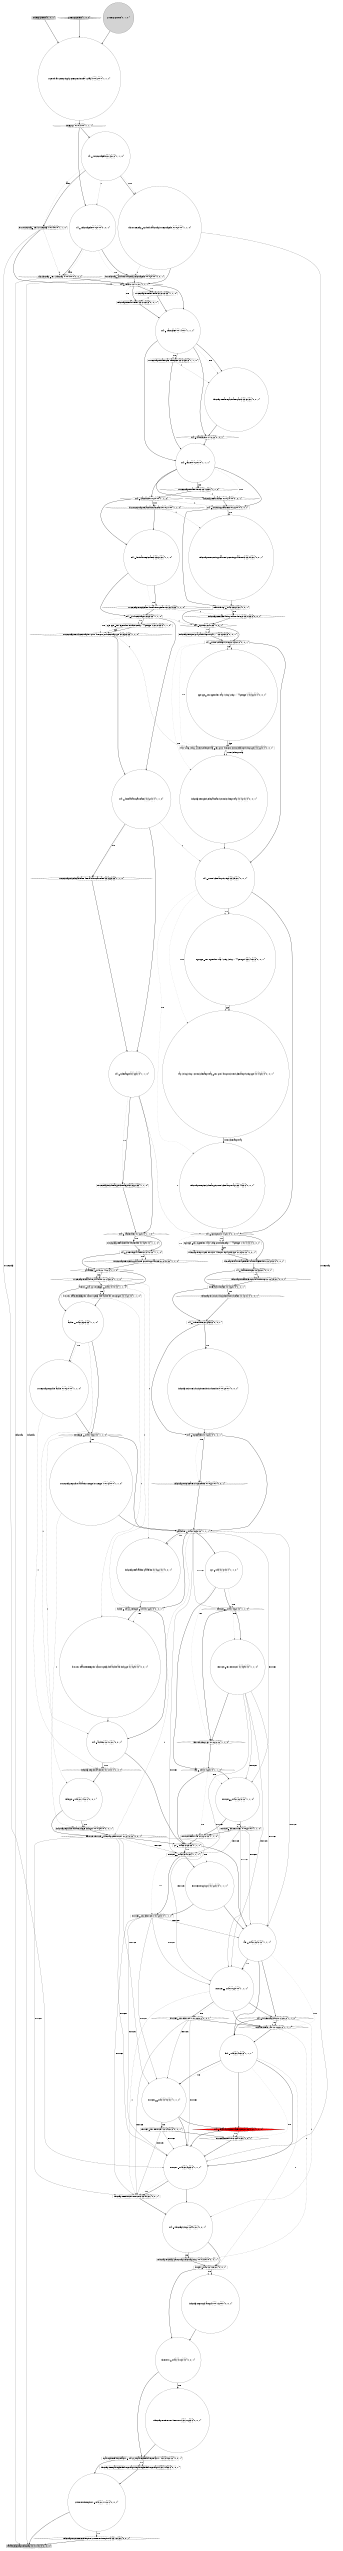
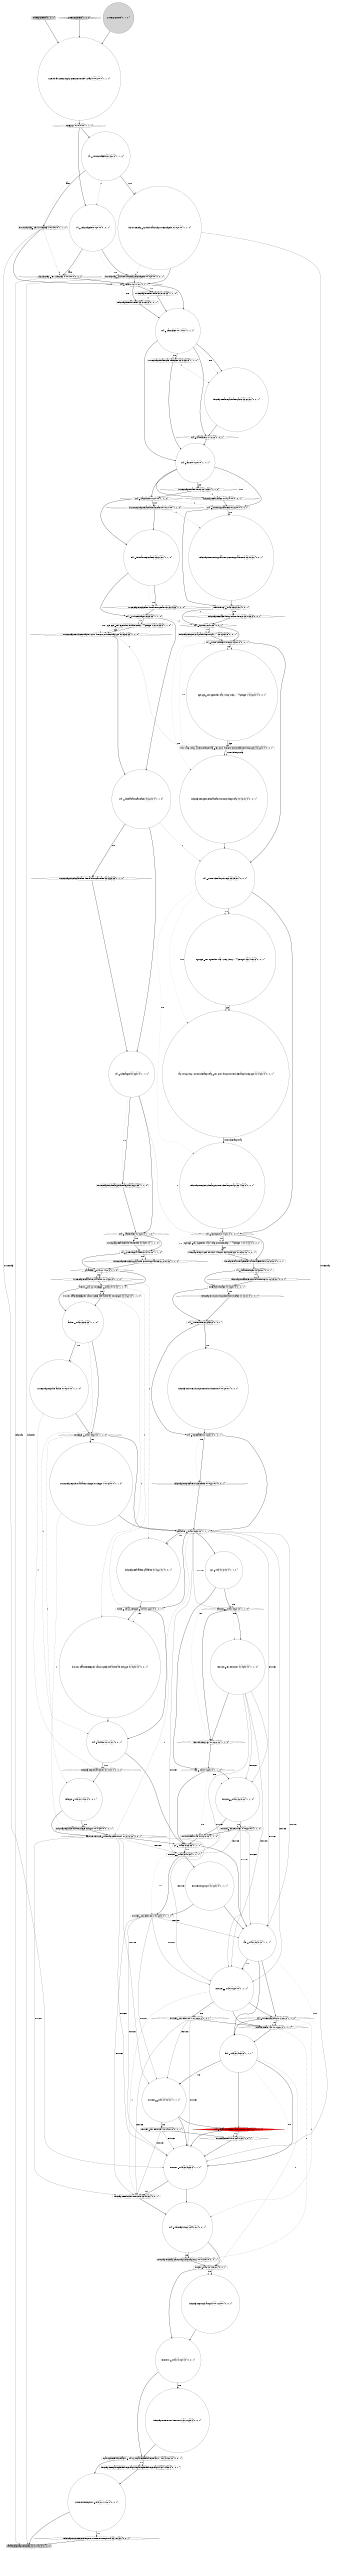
none -> (279, 1738)
(201, 1852) -> none
